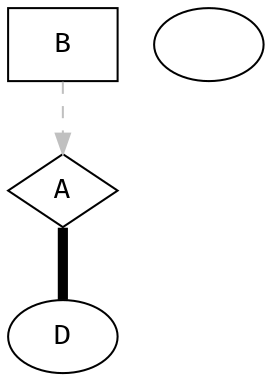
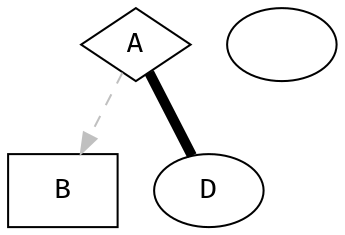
(63, 108) -> (106, 104)
